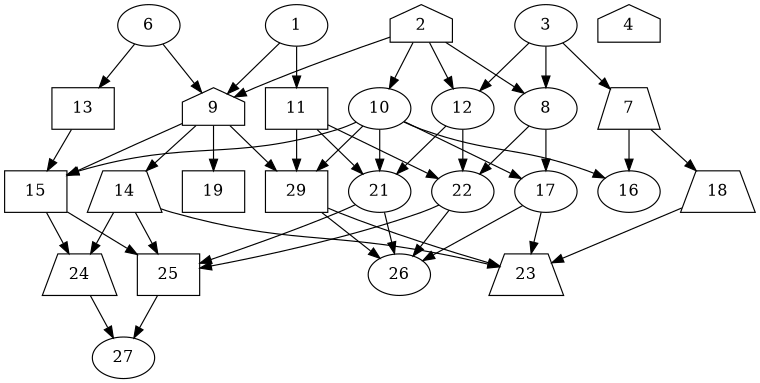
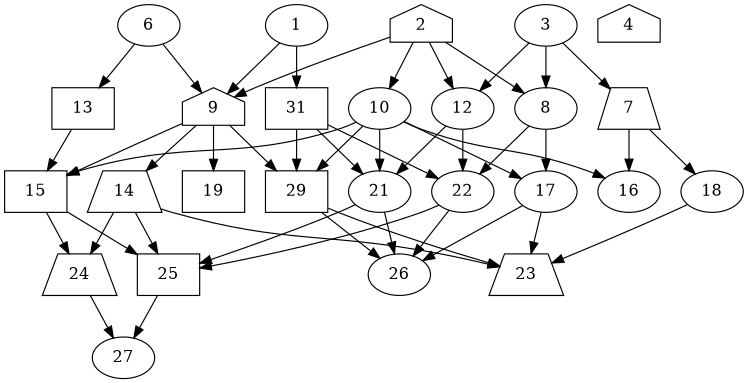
(297, 108) -> (297, 108)
(718, 192) -> (712, 192)
